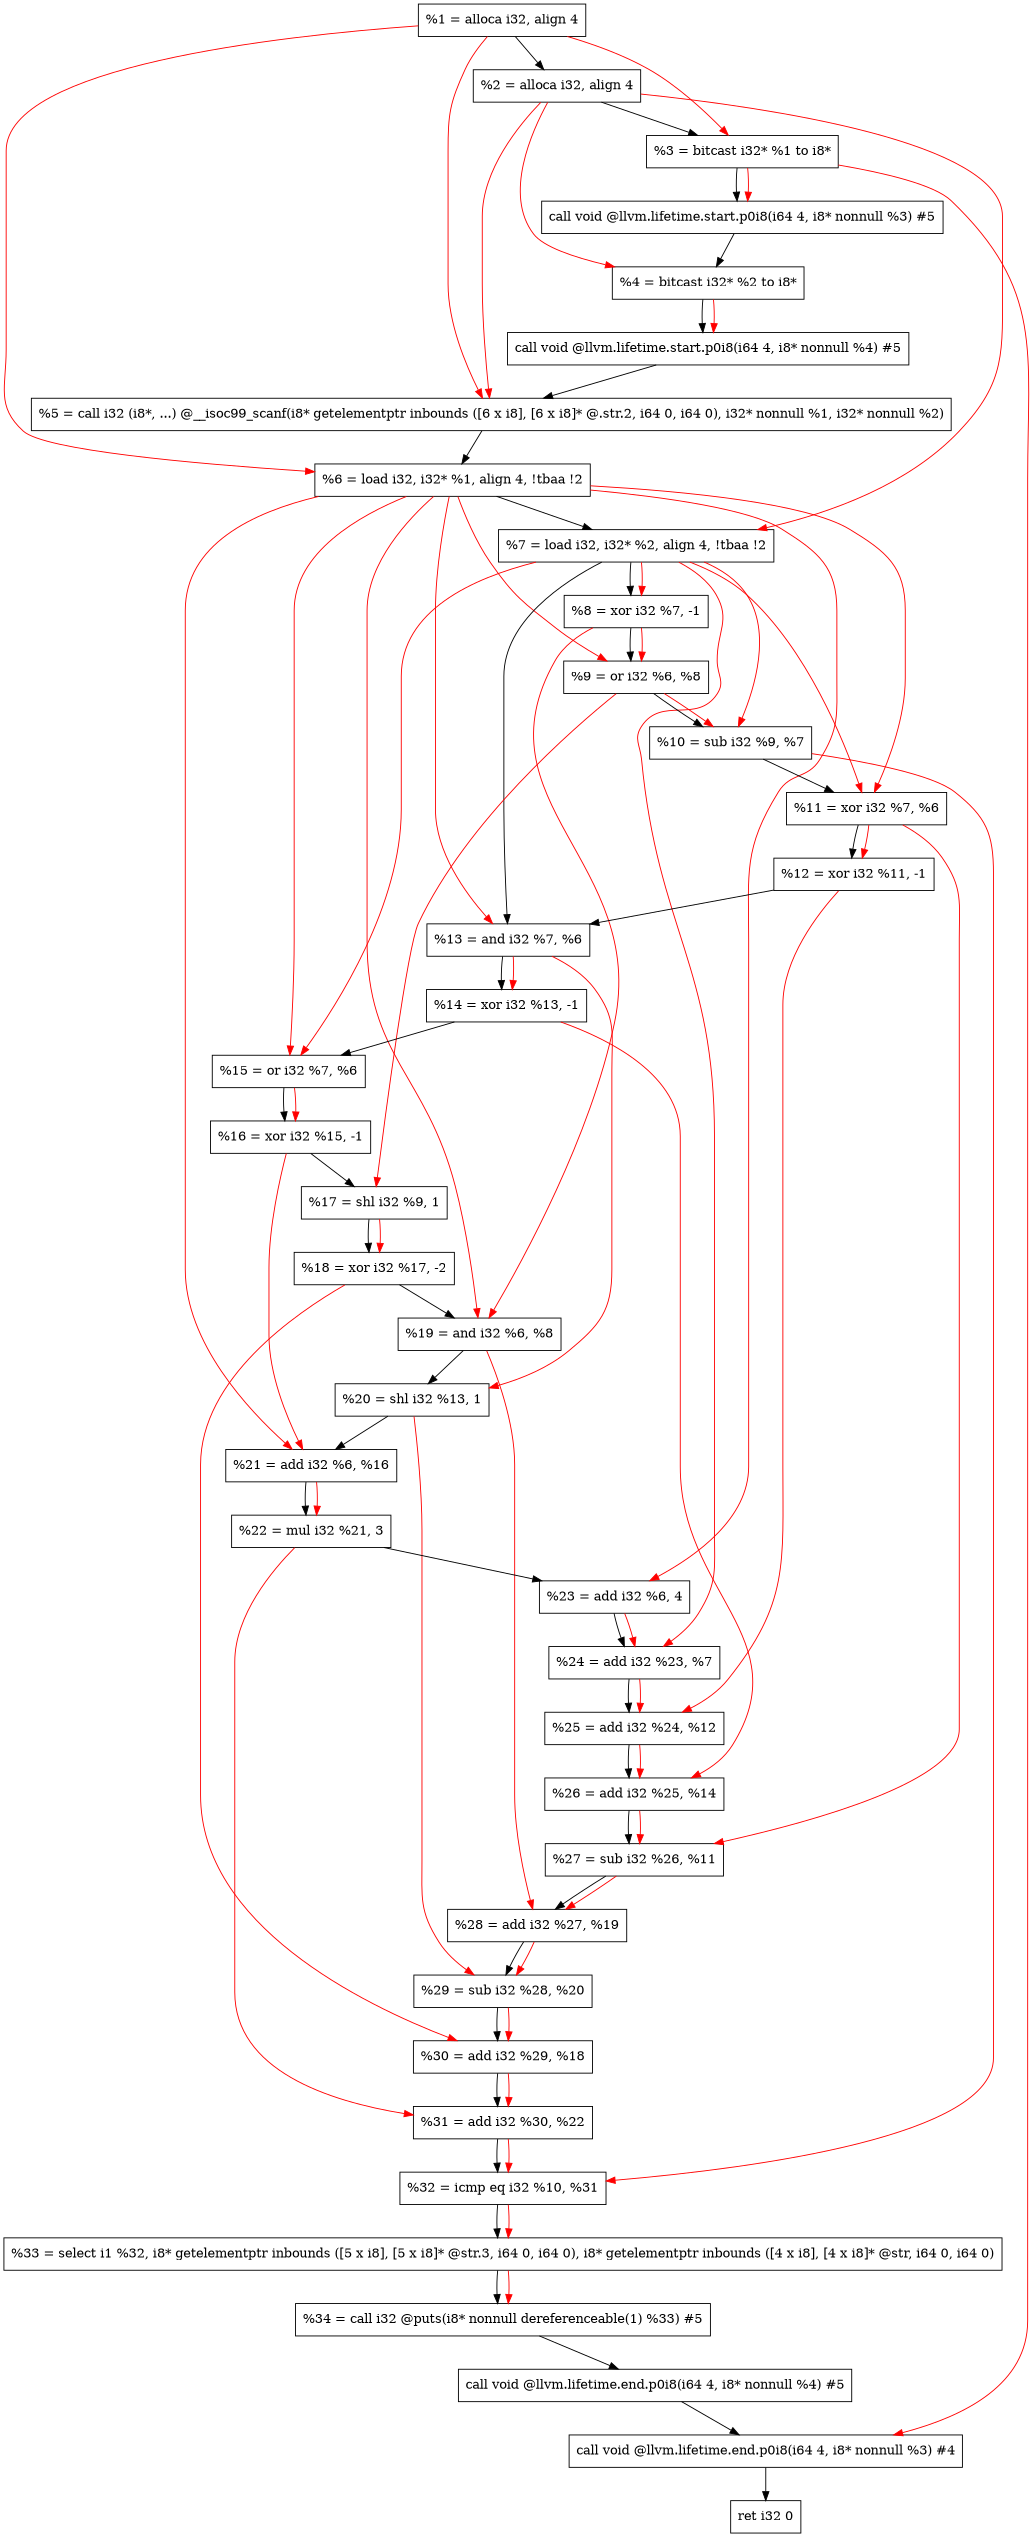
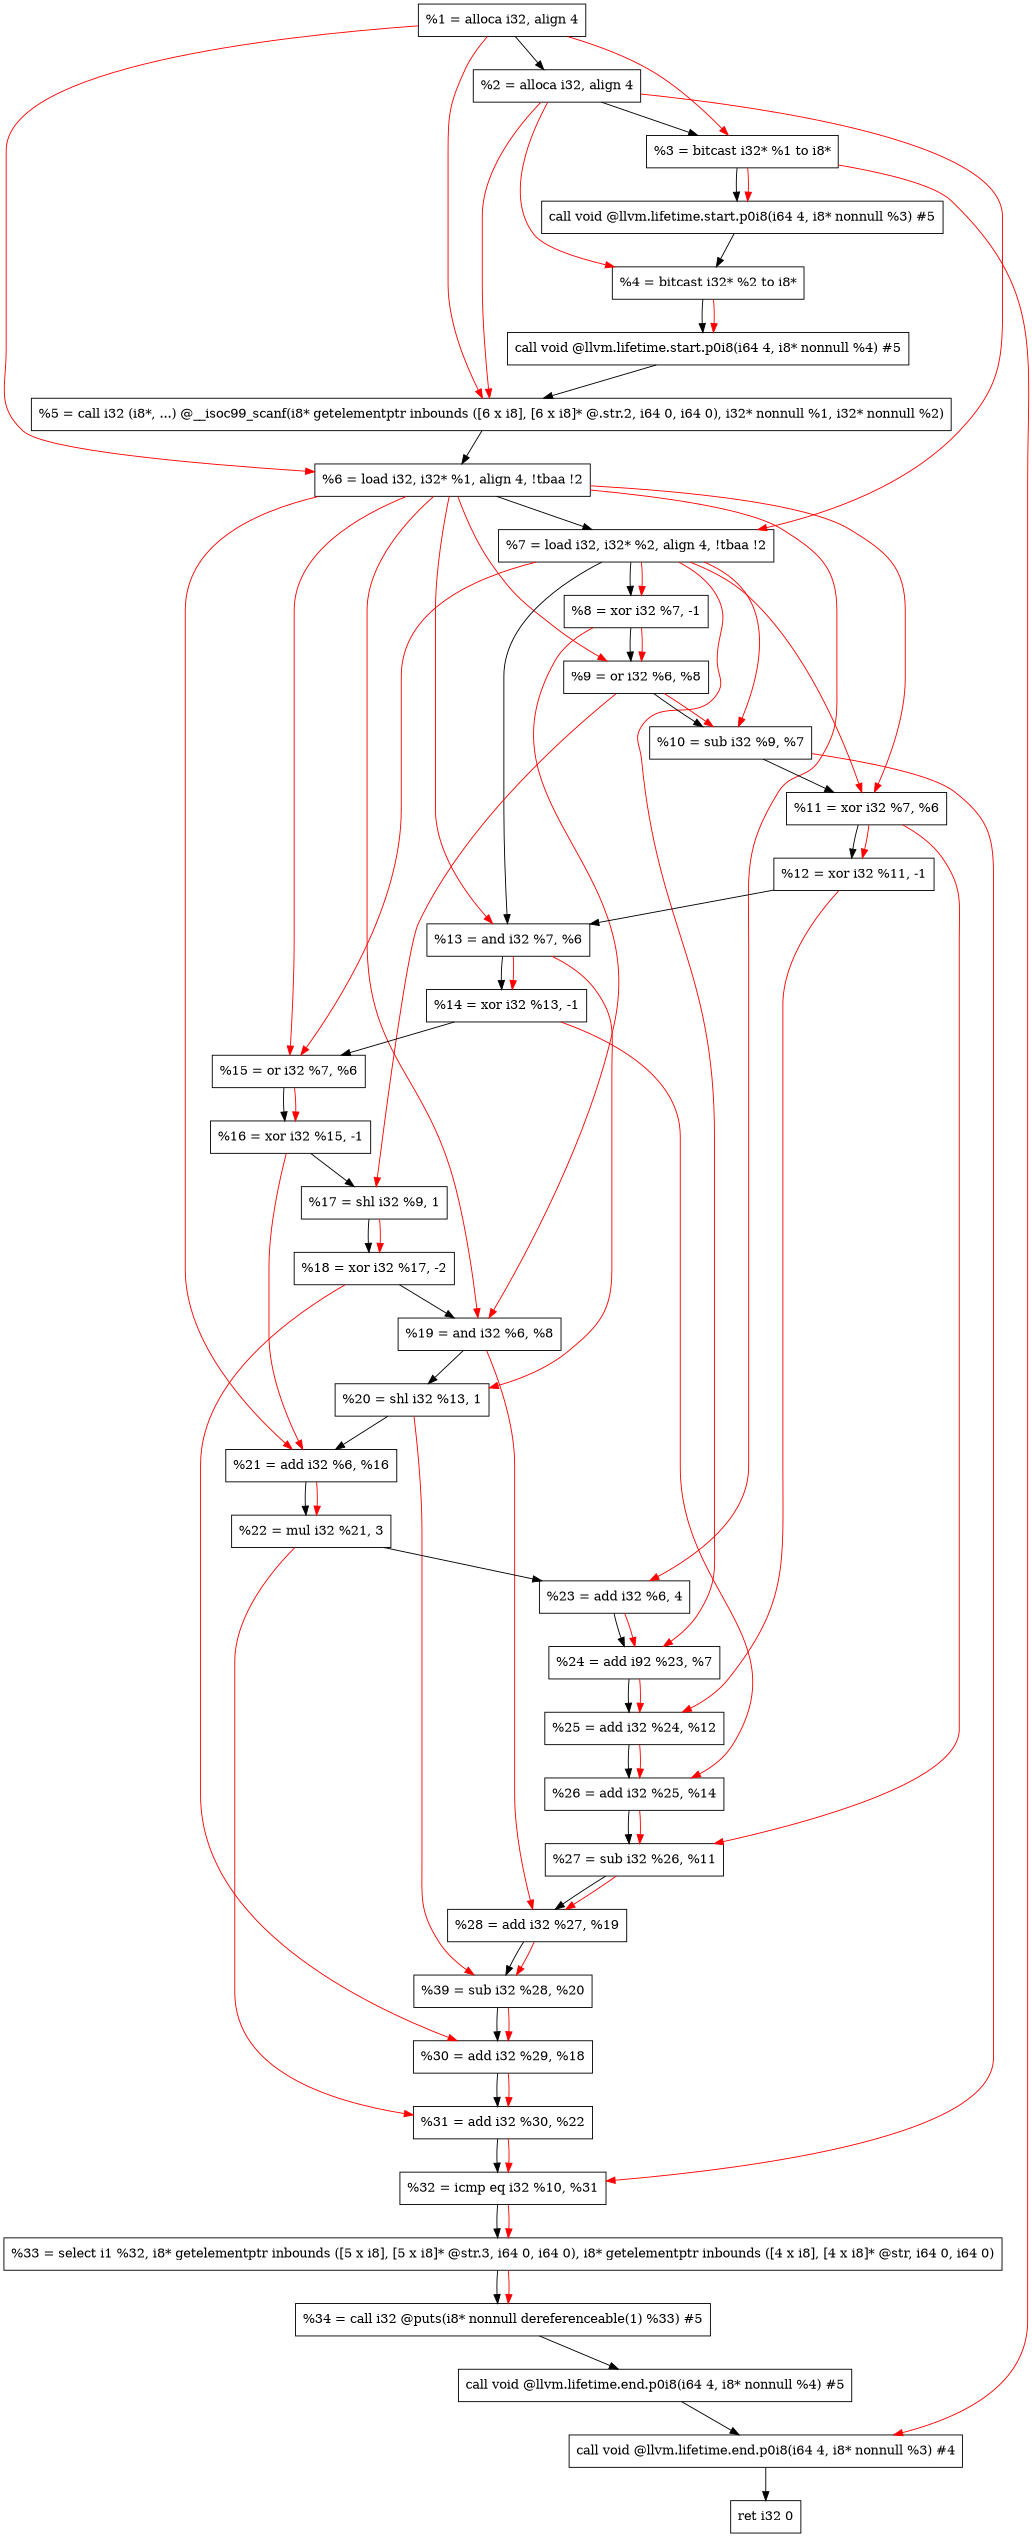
(634, 1663) -> (634, 1663)
(503, 1991) -> (503, 1991)
